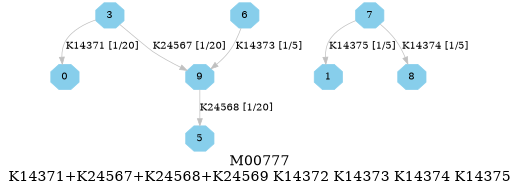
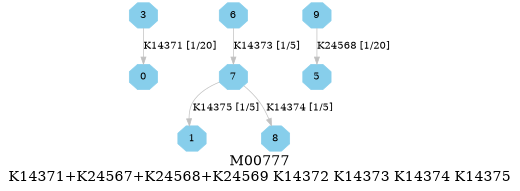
(148, 48) -> none
(232, 48) -> (233, 43)
